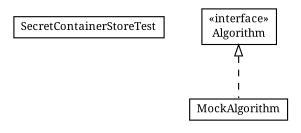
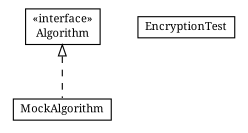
(88, 27) -> none
none -> (186, 27)
